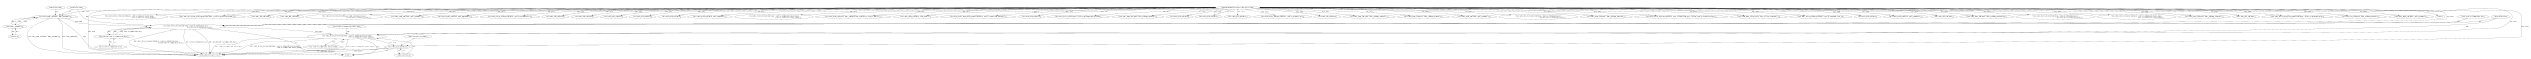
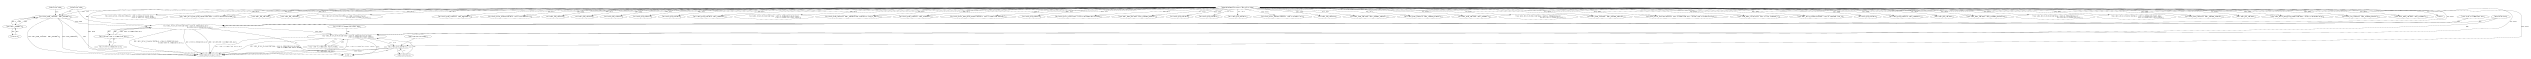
(407, 17) -> none
(916, 17) -> (916, 17)
